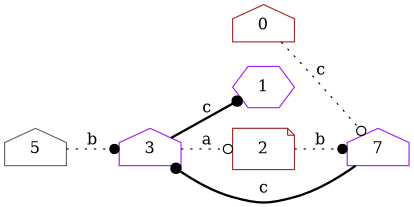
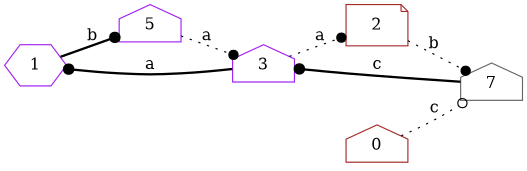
none -> (85, 48)
(207, 108) -> (150, 65)
(93, 140) -> (207, 36)
(36, 149) -> (150, 25)
(202, 149) -> (313, 48)
(378, 149) -> (492, 84)
